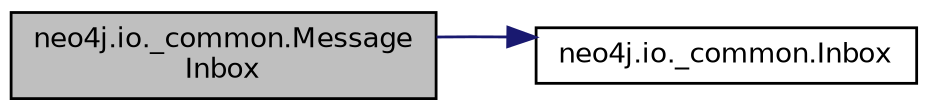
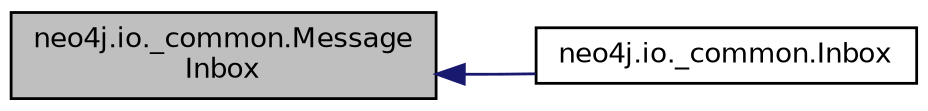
(472, 37) -> (500, 74)
